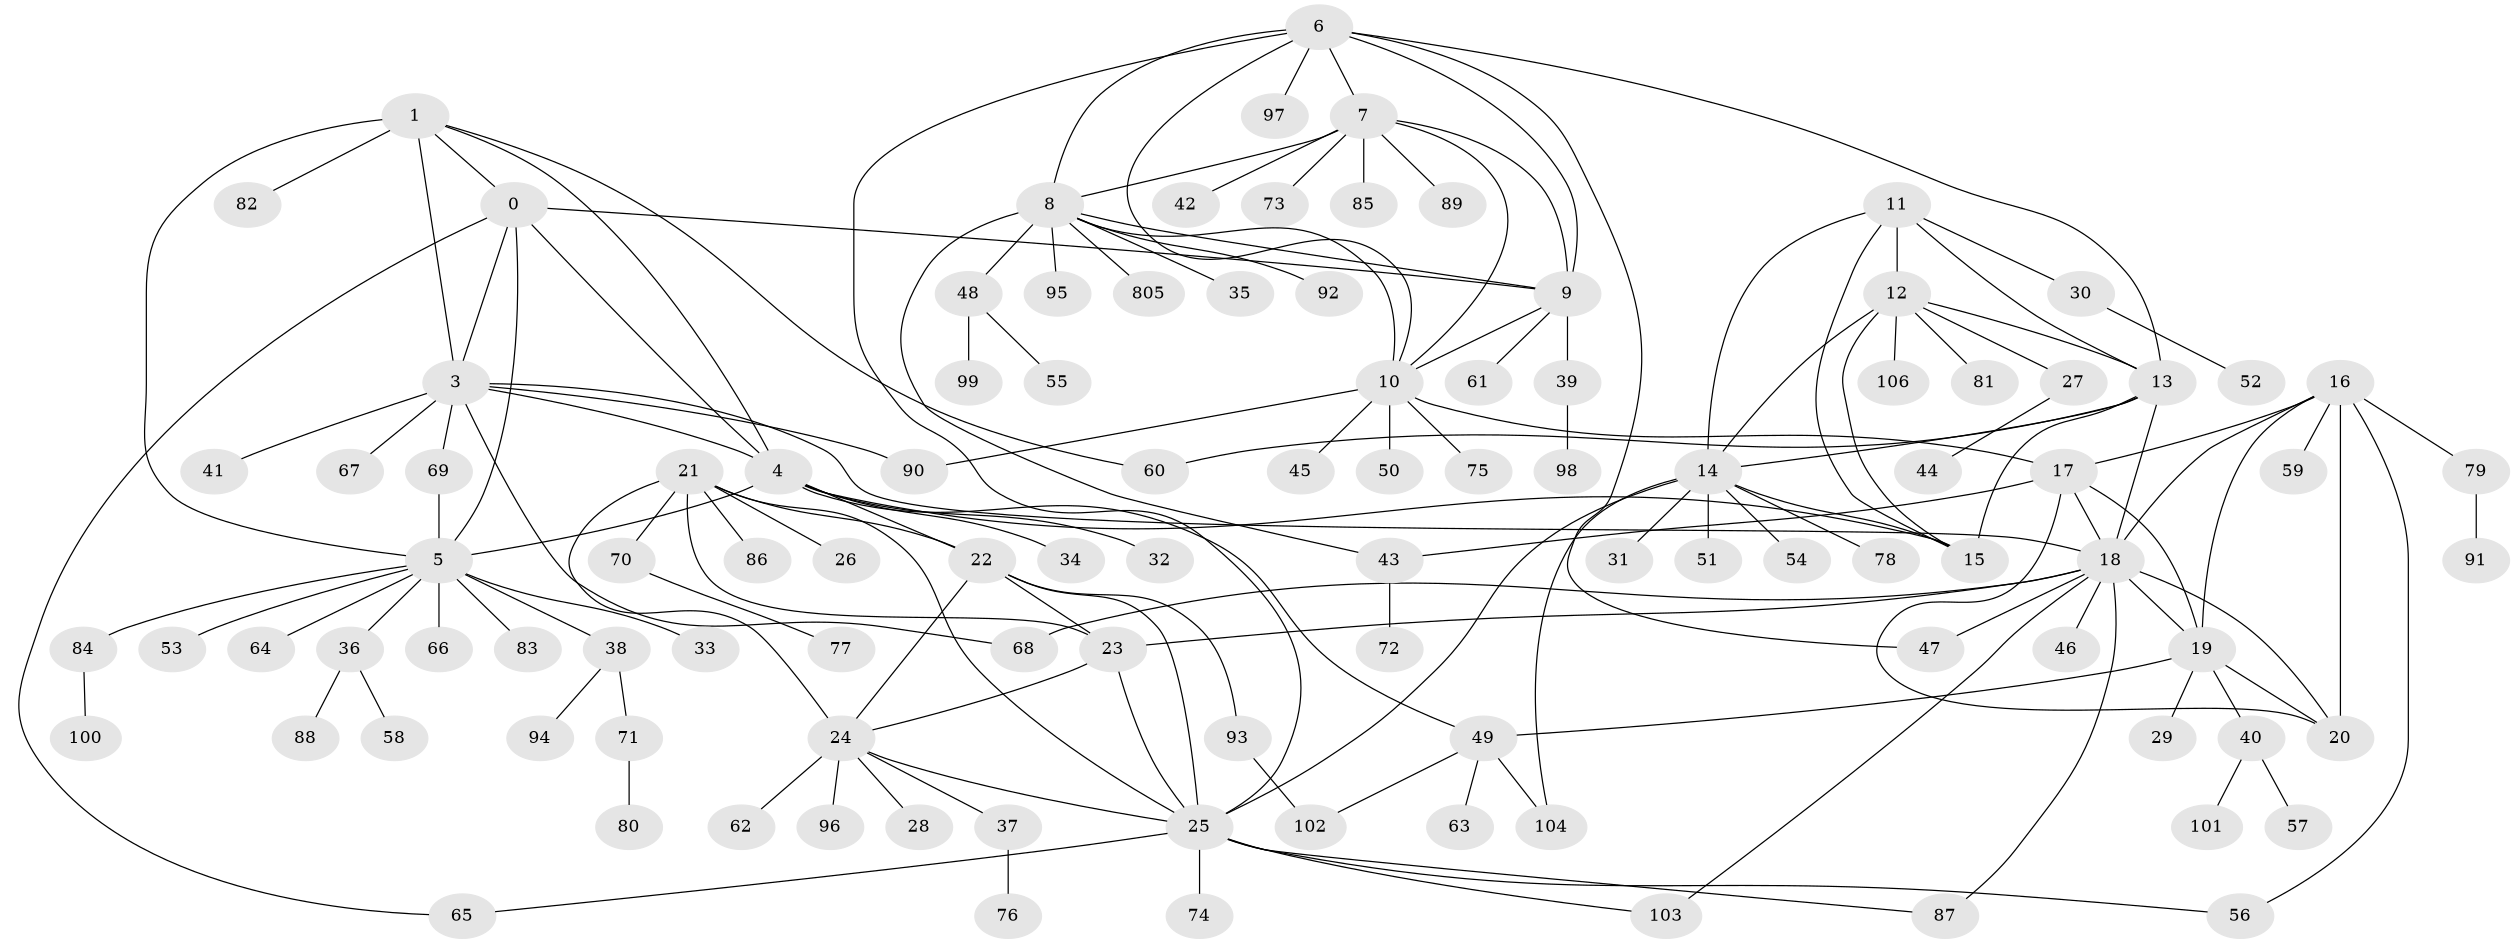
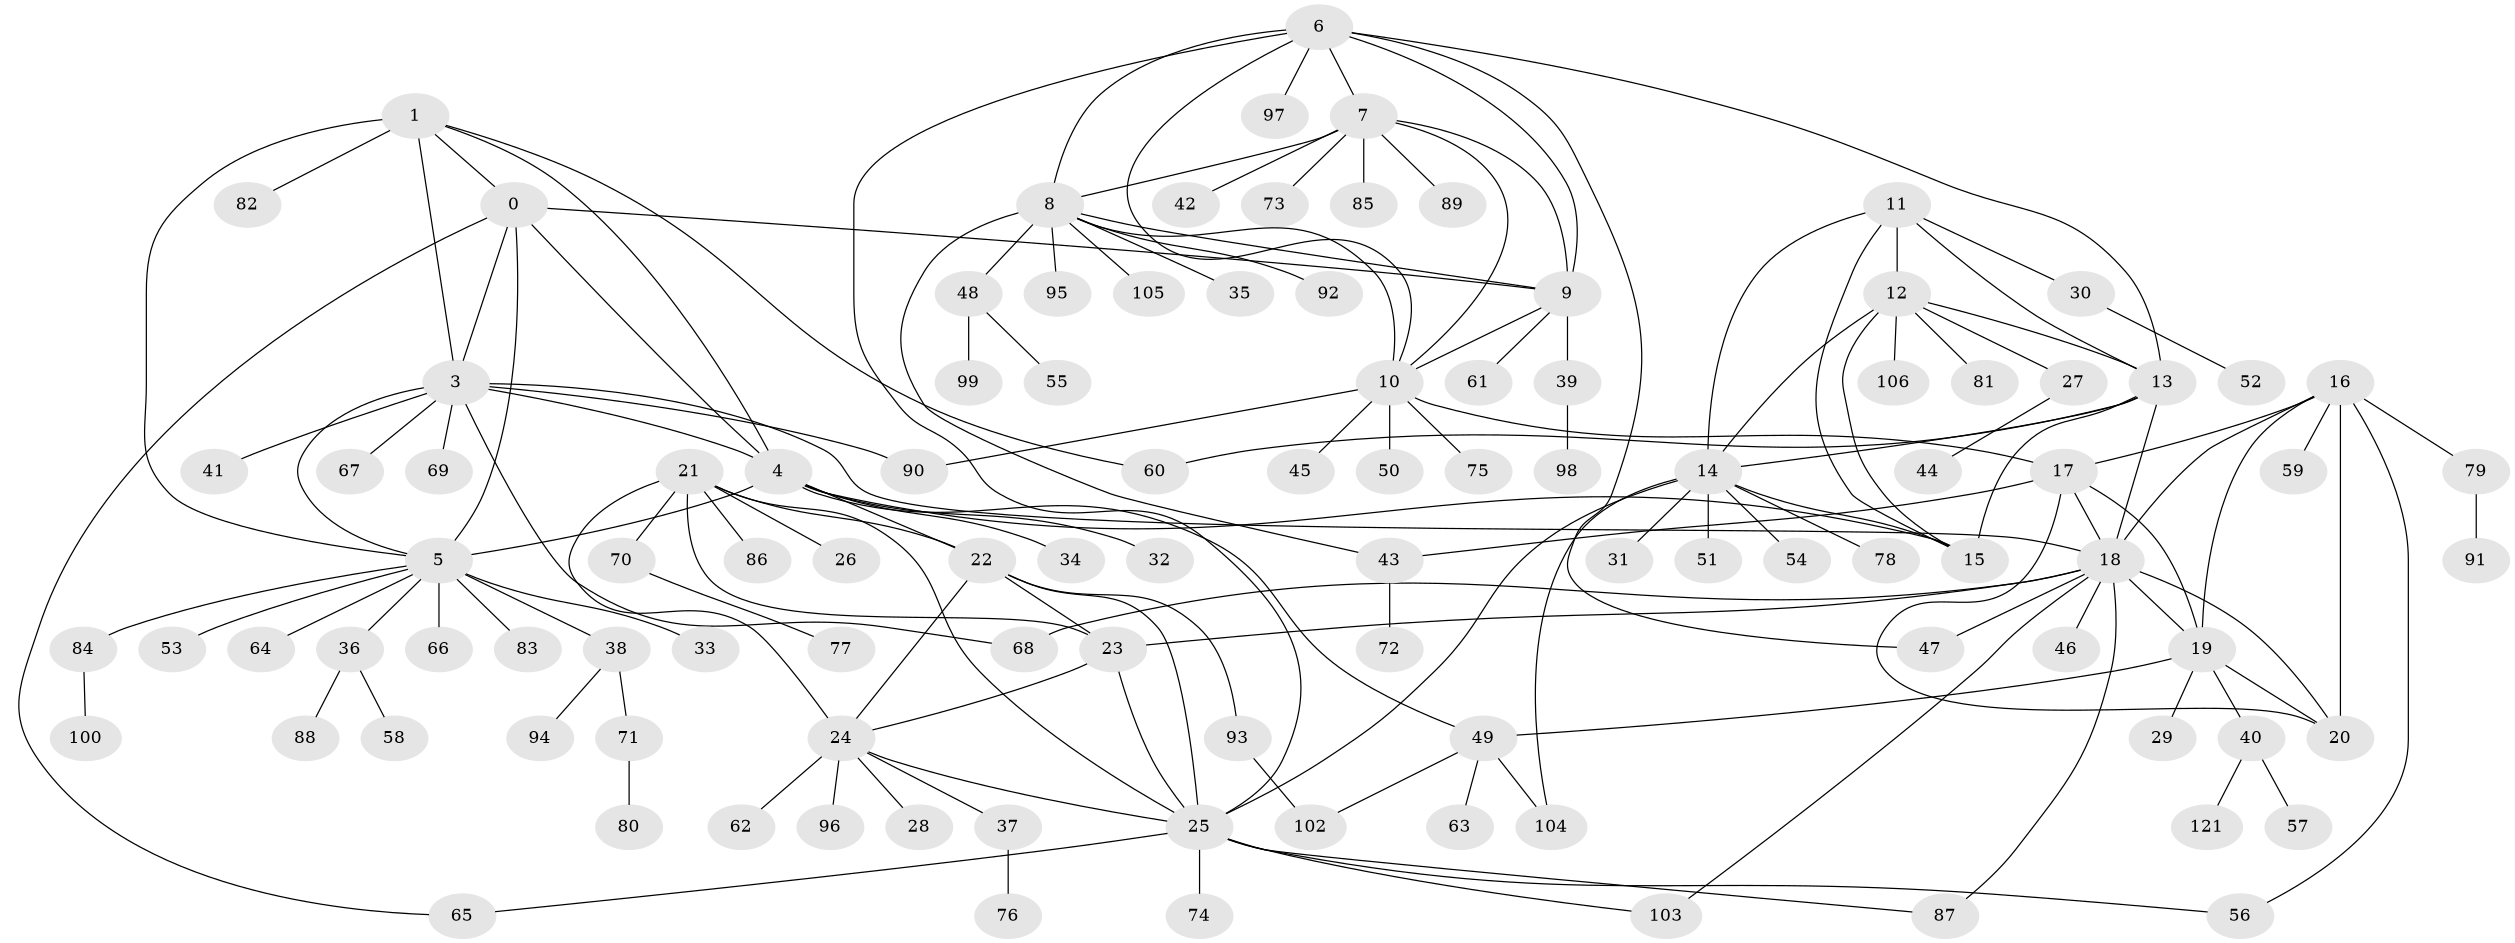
(1149, 294) -> (1149, 294)
(439, 516) -> (299, 464)
(2207, 827) -> (2207, 827)
